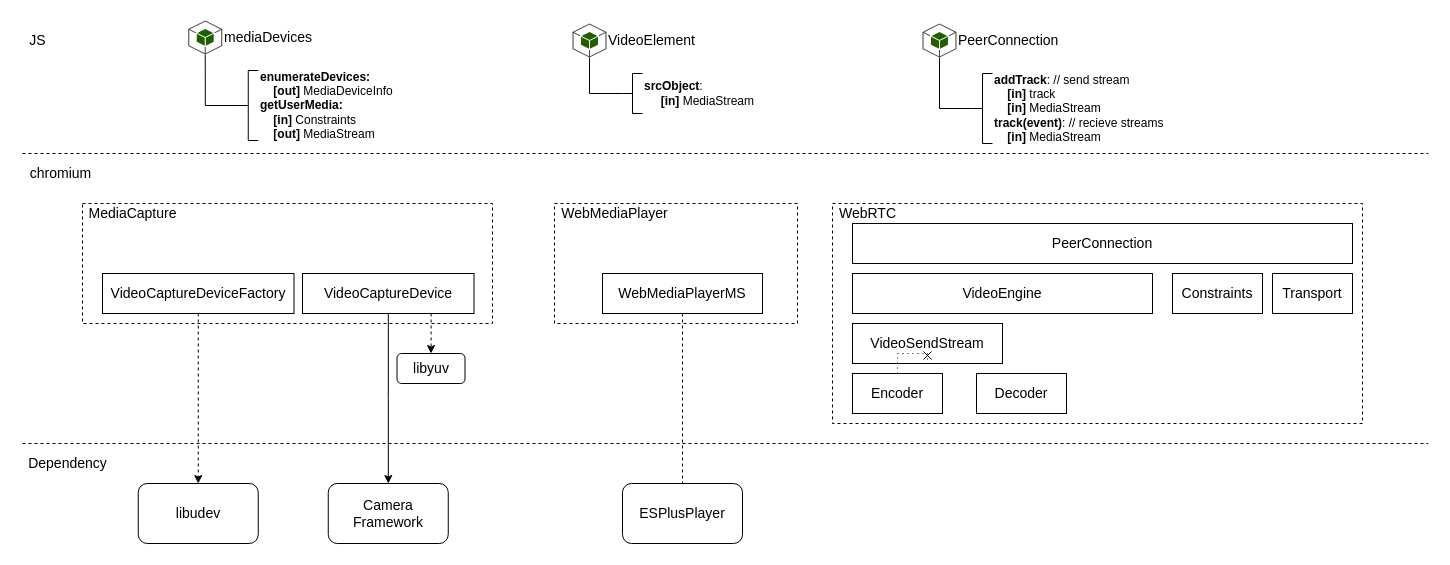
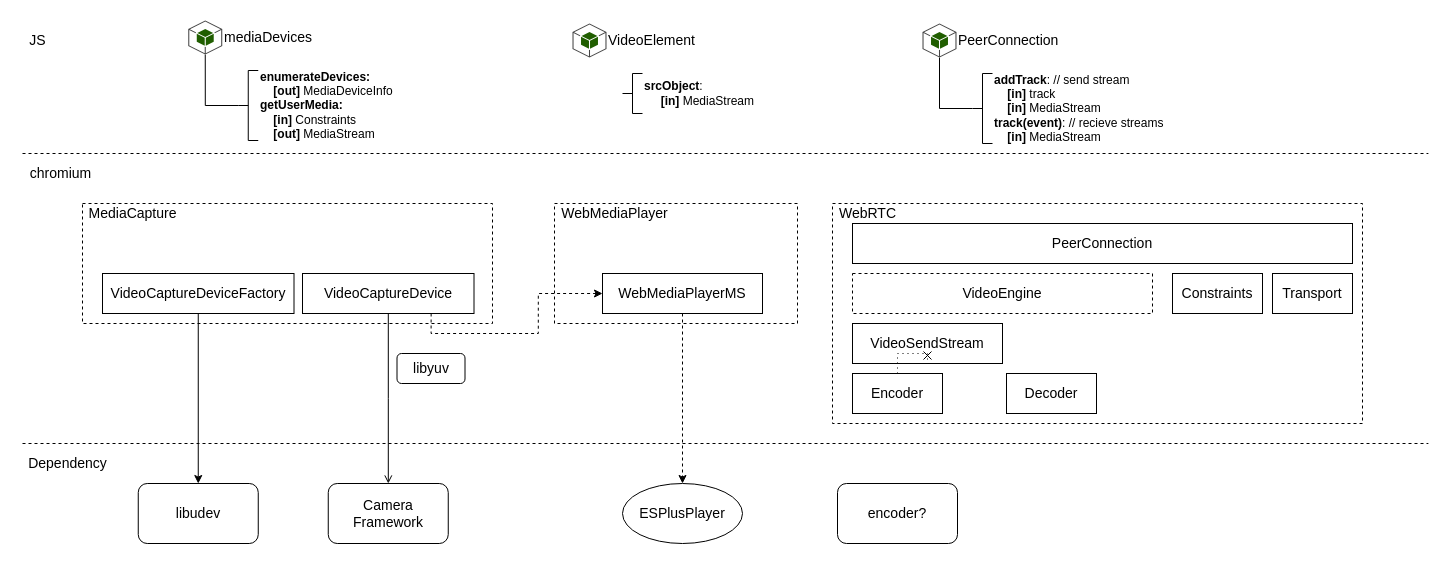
(590, 92) -> none
(1003, 294) -> (1003, 294)
(431, 341) -> (534, 334)
(1022, 394) -> (1052, 394)
(198, 395) -> (198, 395)
(388, 475) -> (388, 477)
(683, 478) -> (683, 475)
(683, 514) -> (683, 514)
none -> (898, 514)
